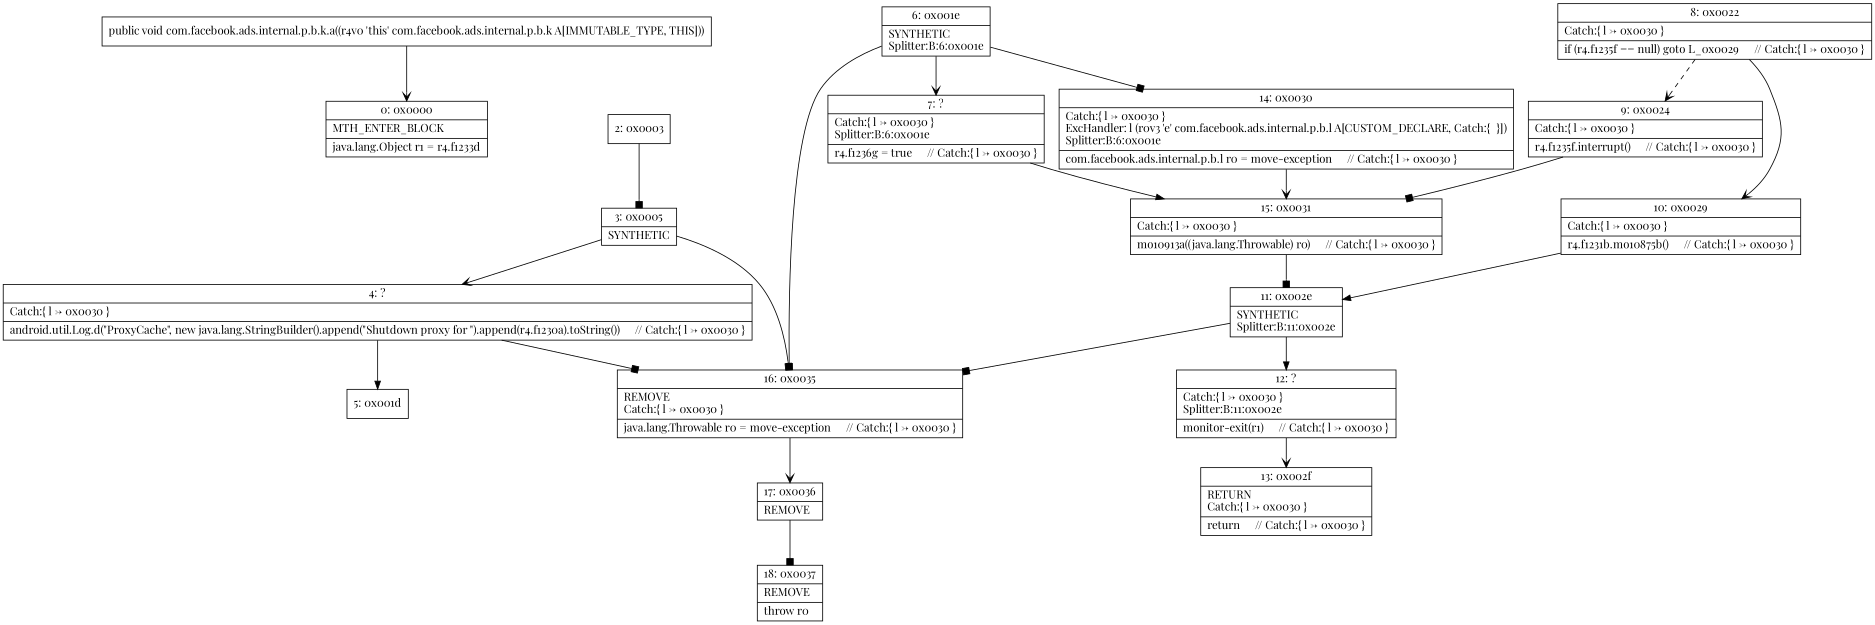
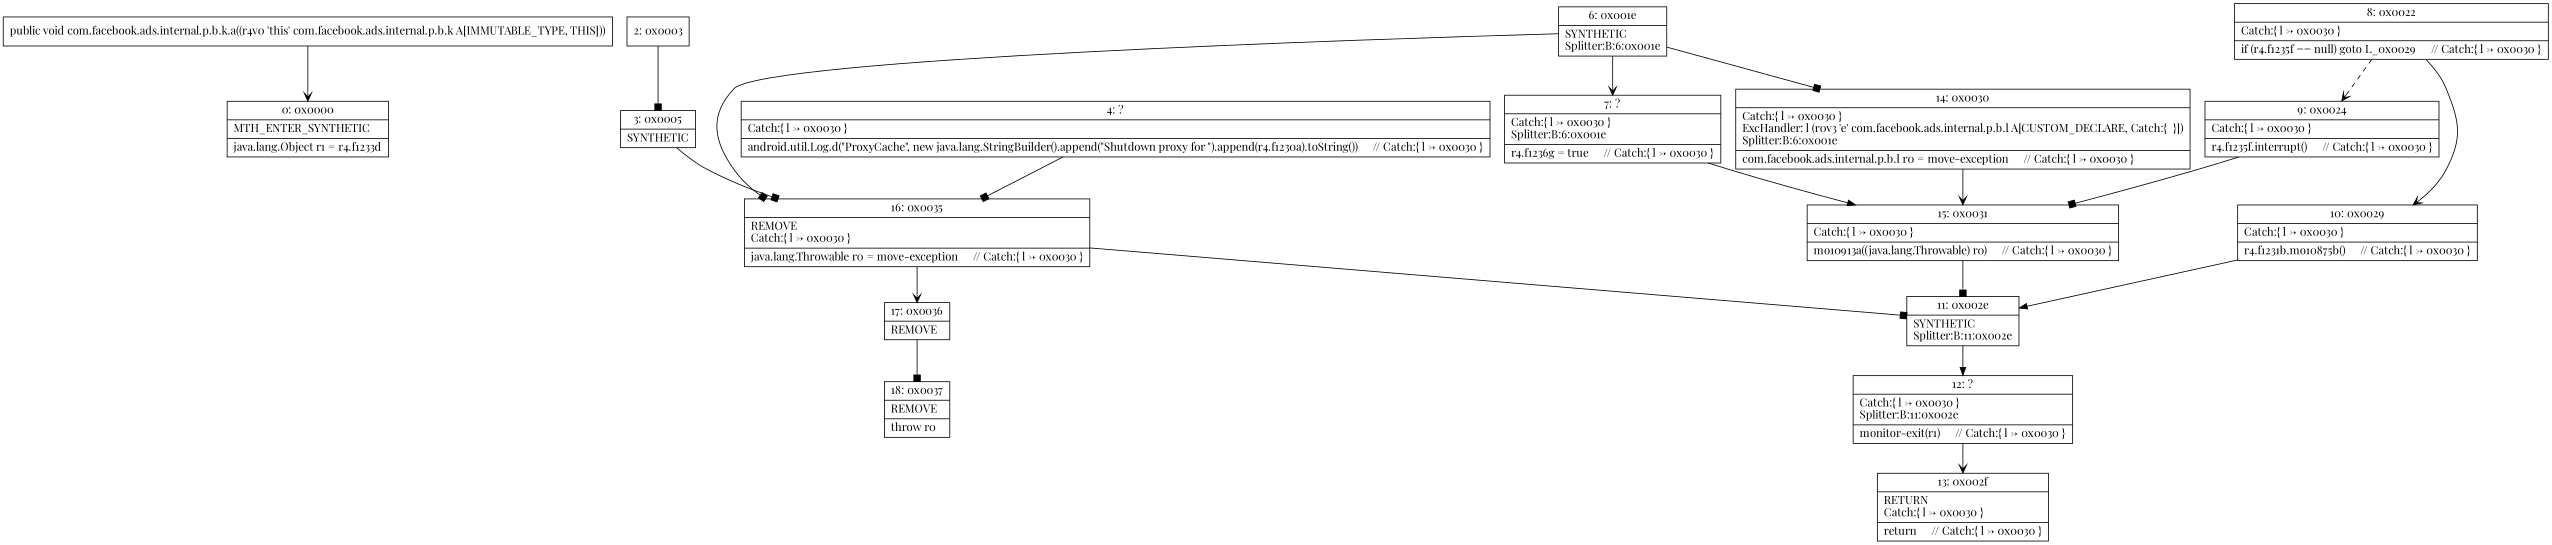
(389, 129) -> (302, 129)
(536, 261) -> none
(1100, 347) -> (1494, 281)
(378, 404) -> none
